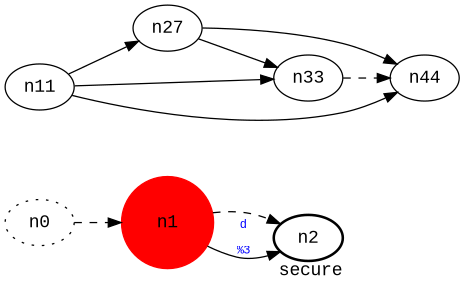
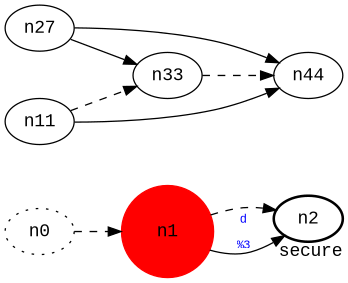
(98, 60) -> none
(168, 83) -> (98, 101)
